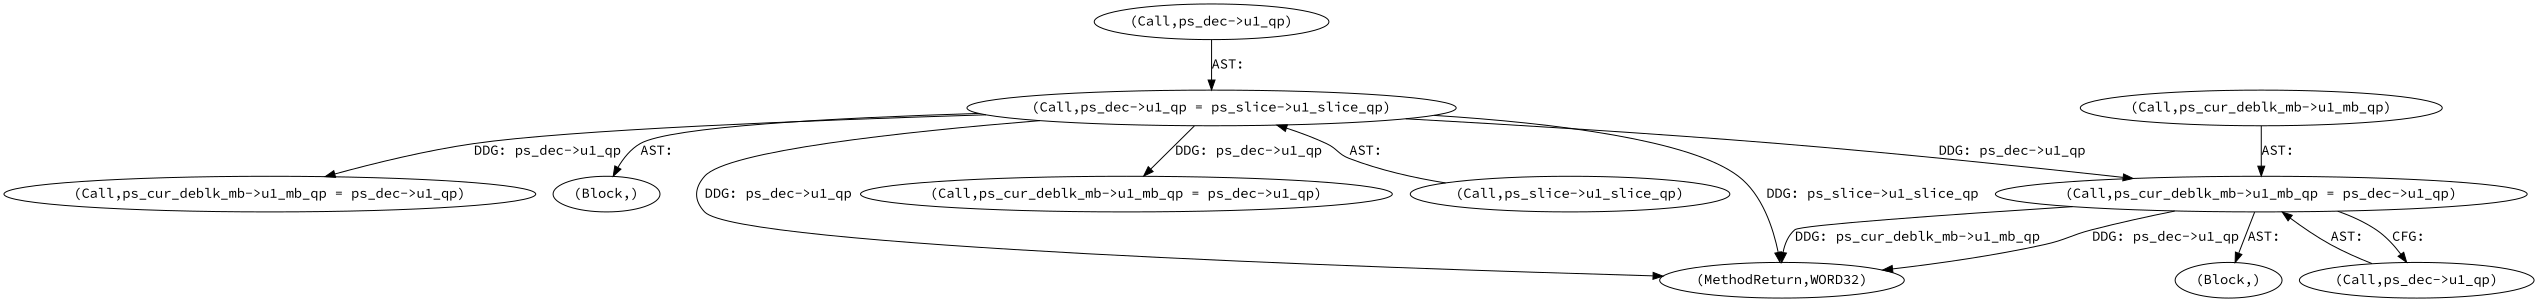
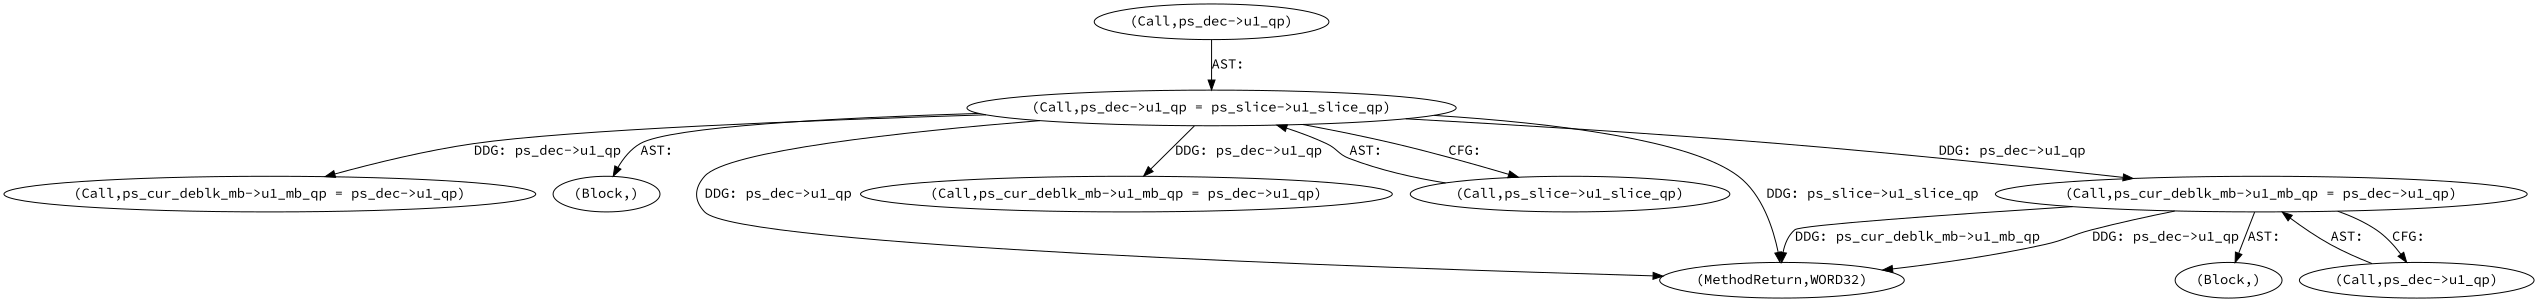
(2261, 108) -> none
none -> (1406, 146)
